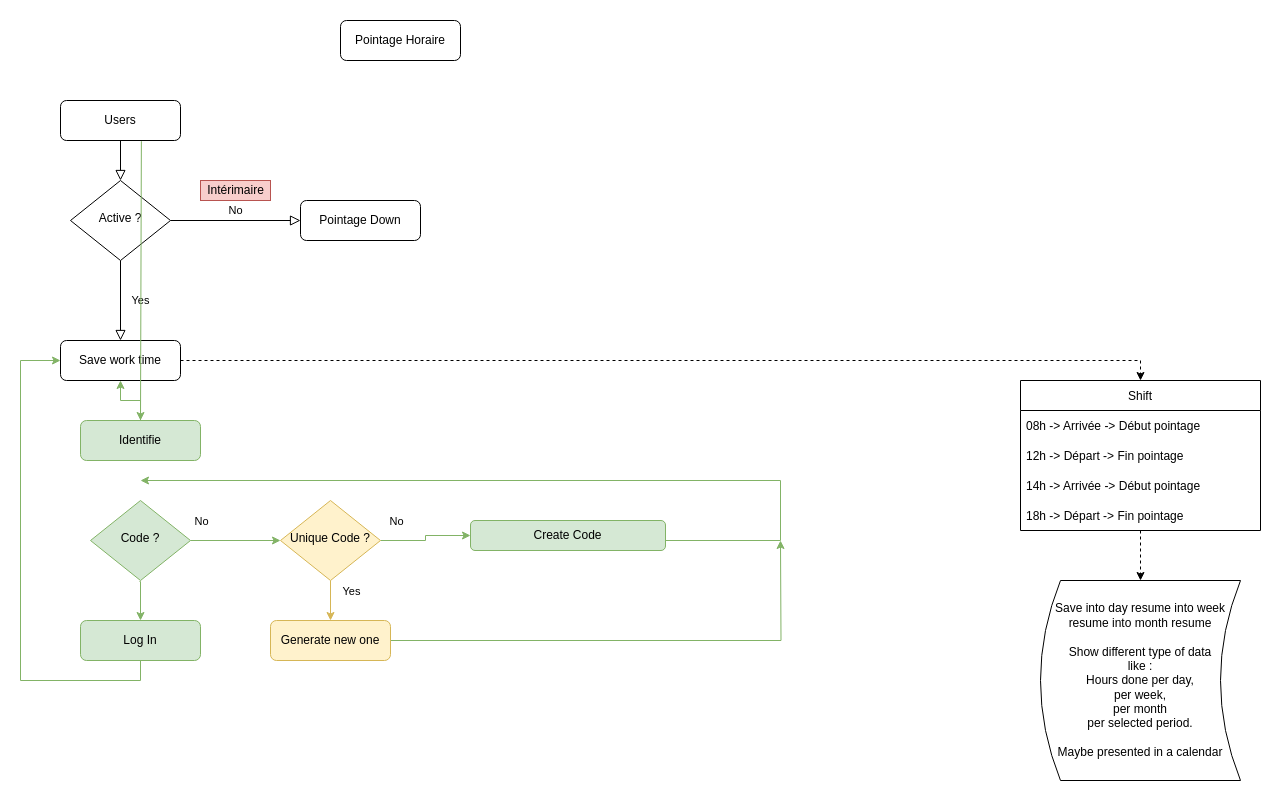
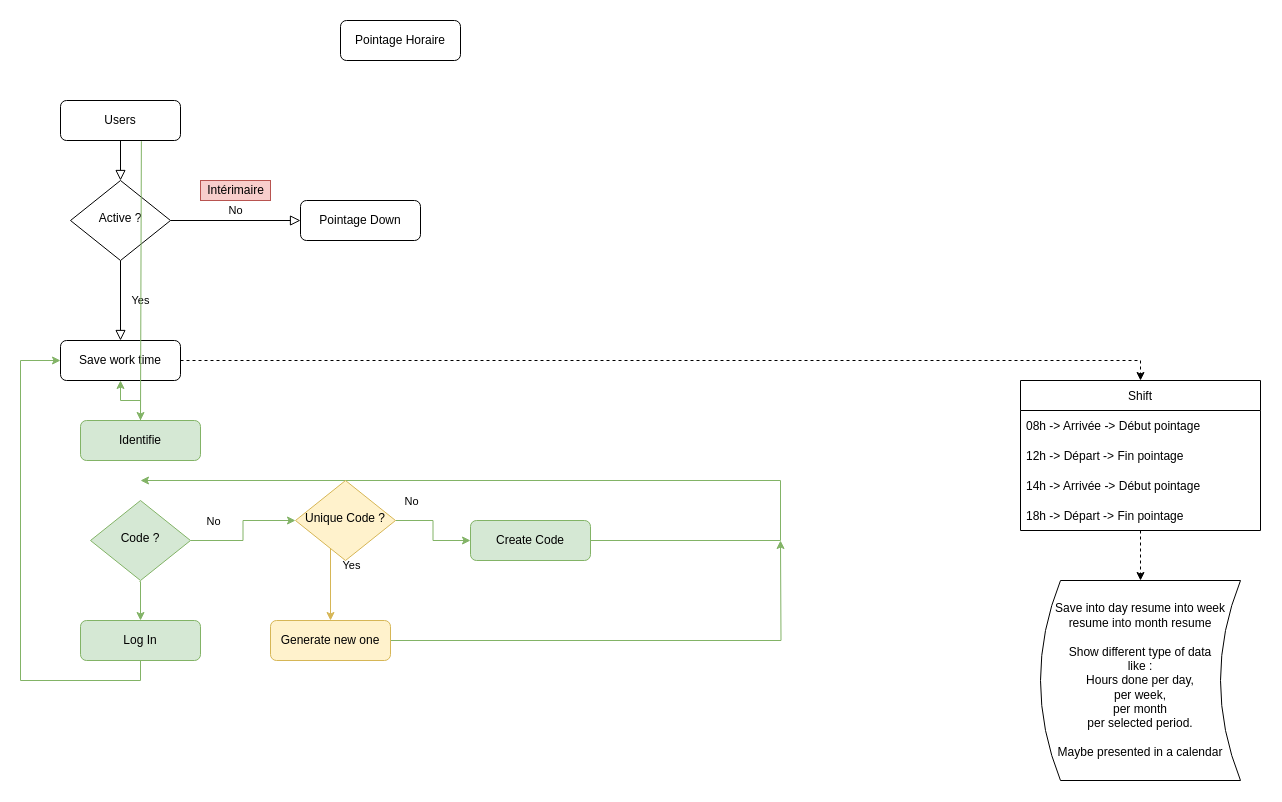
(568, 536) -> (531, 541)
(331, 541) -> (346, 521)
